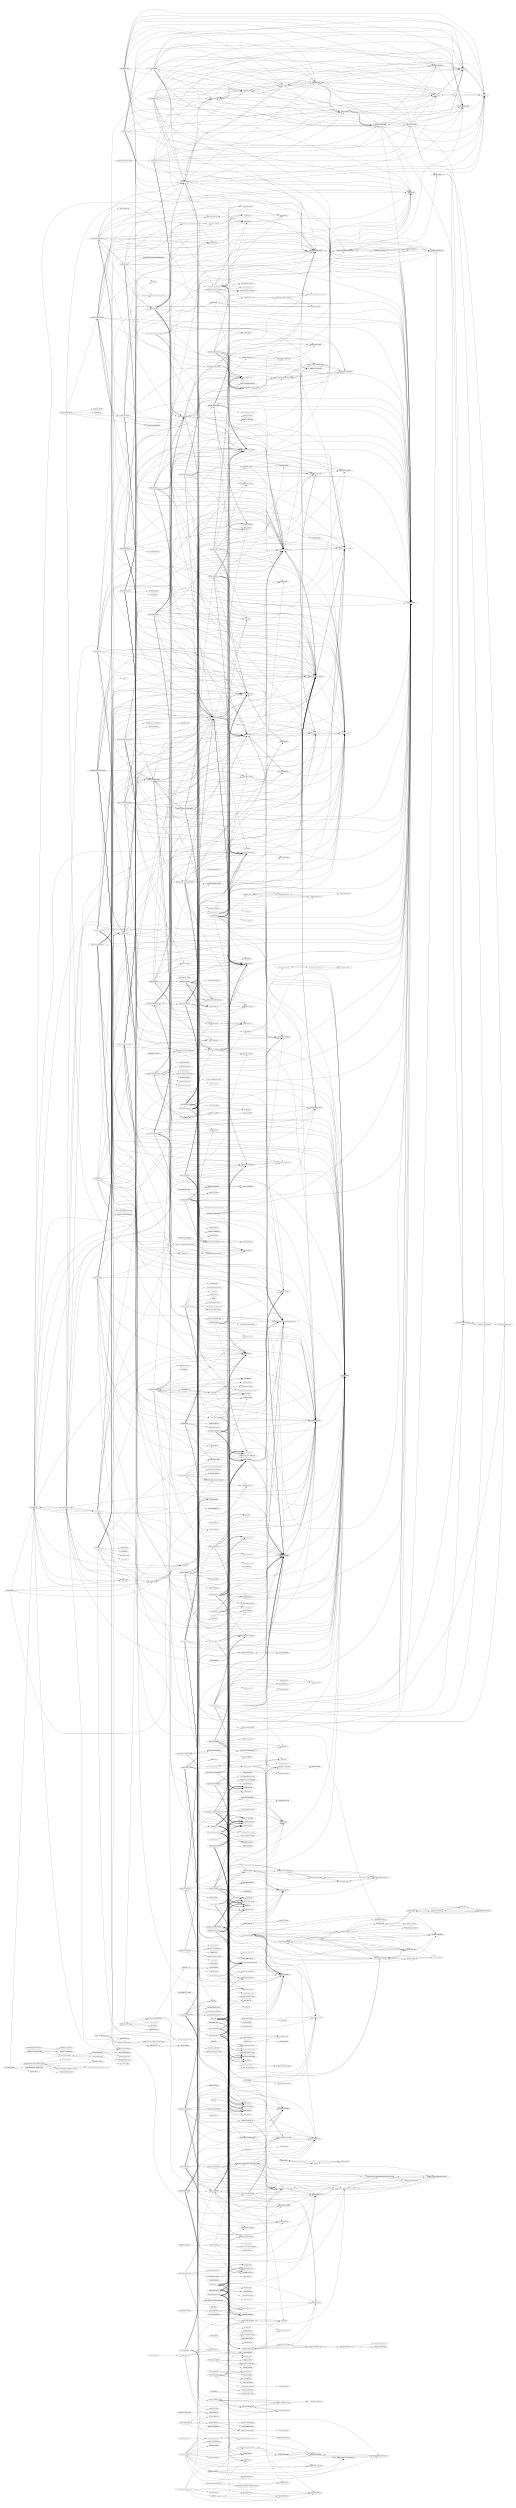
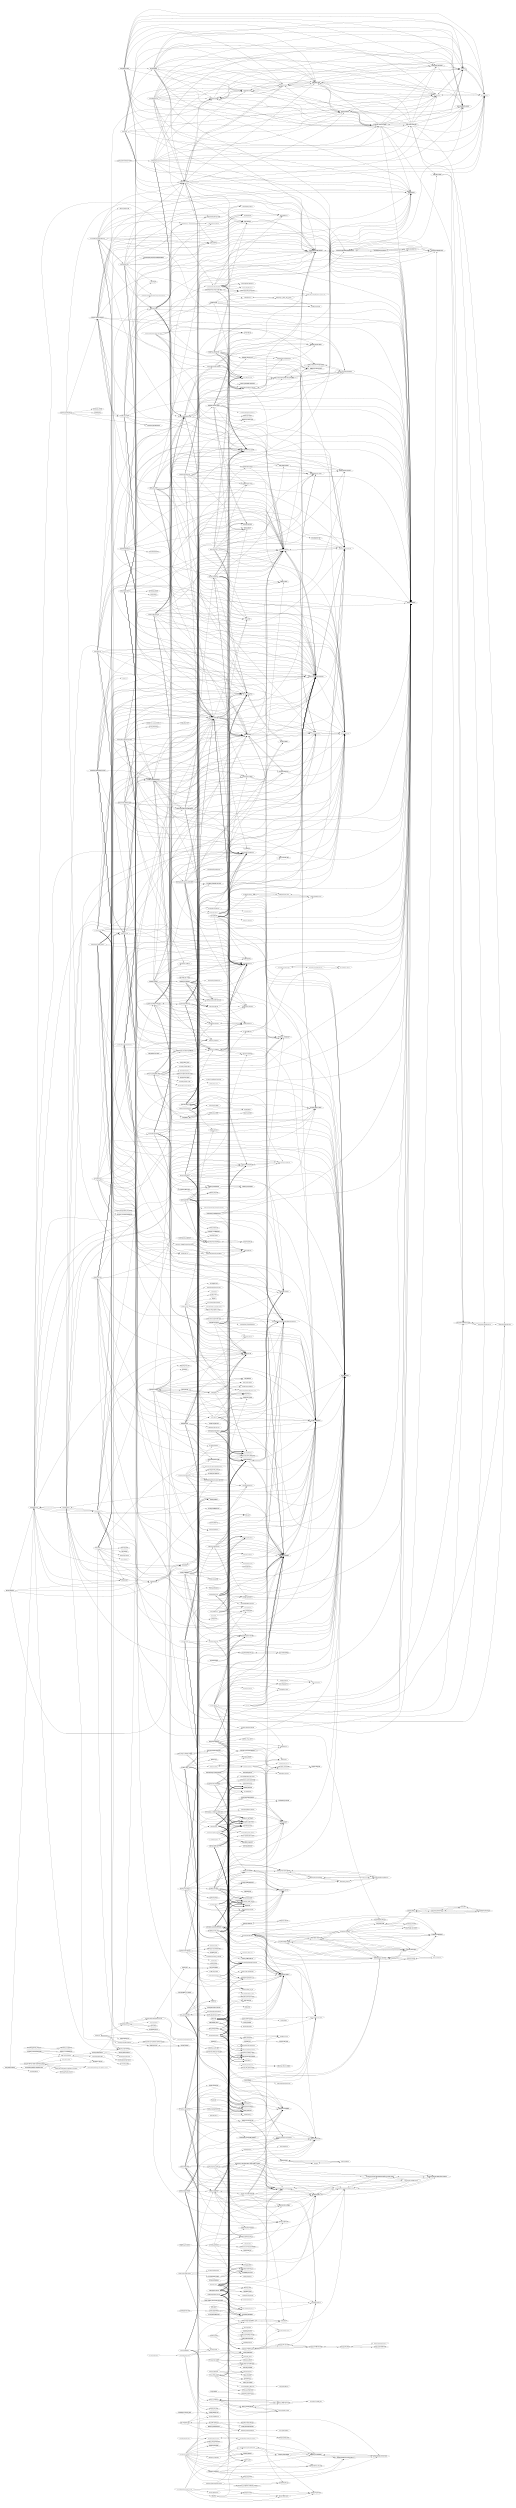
(345, 893) -> none
